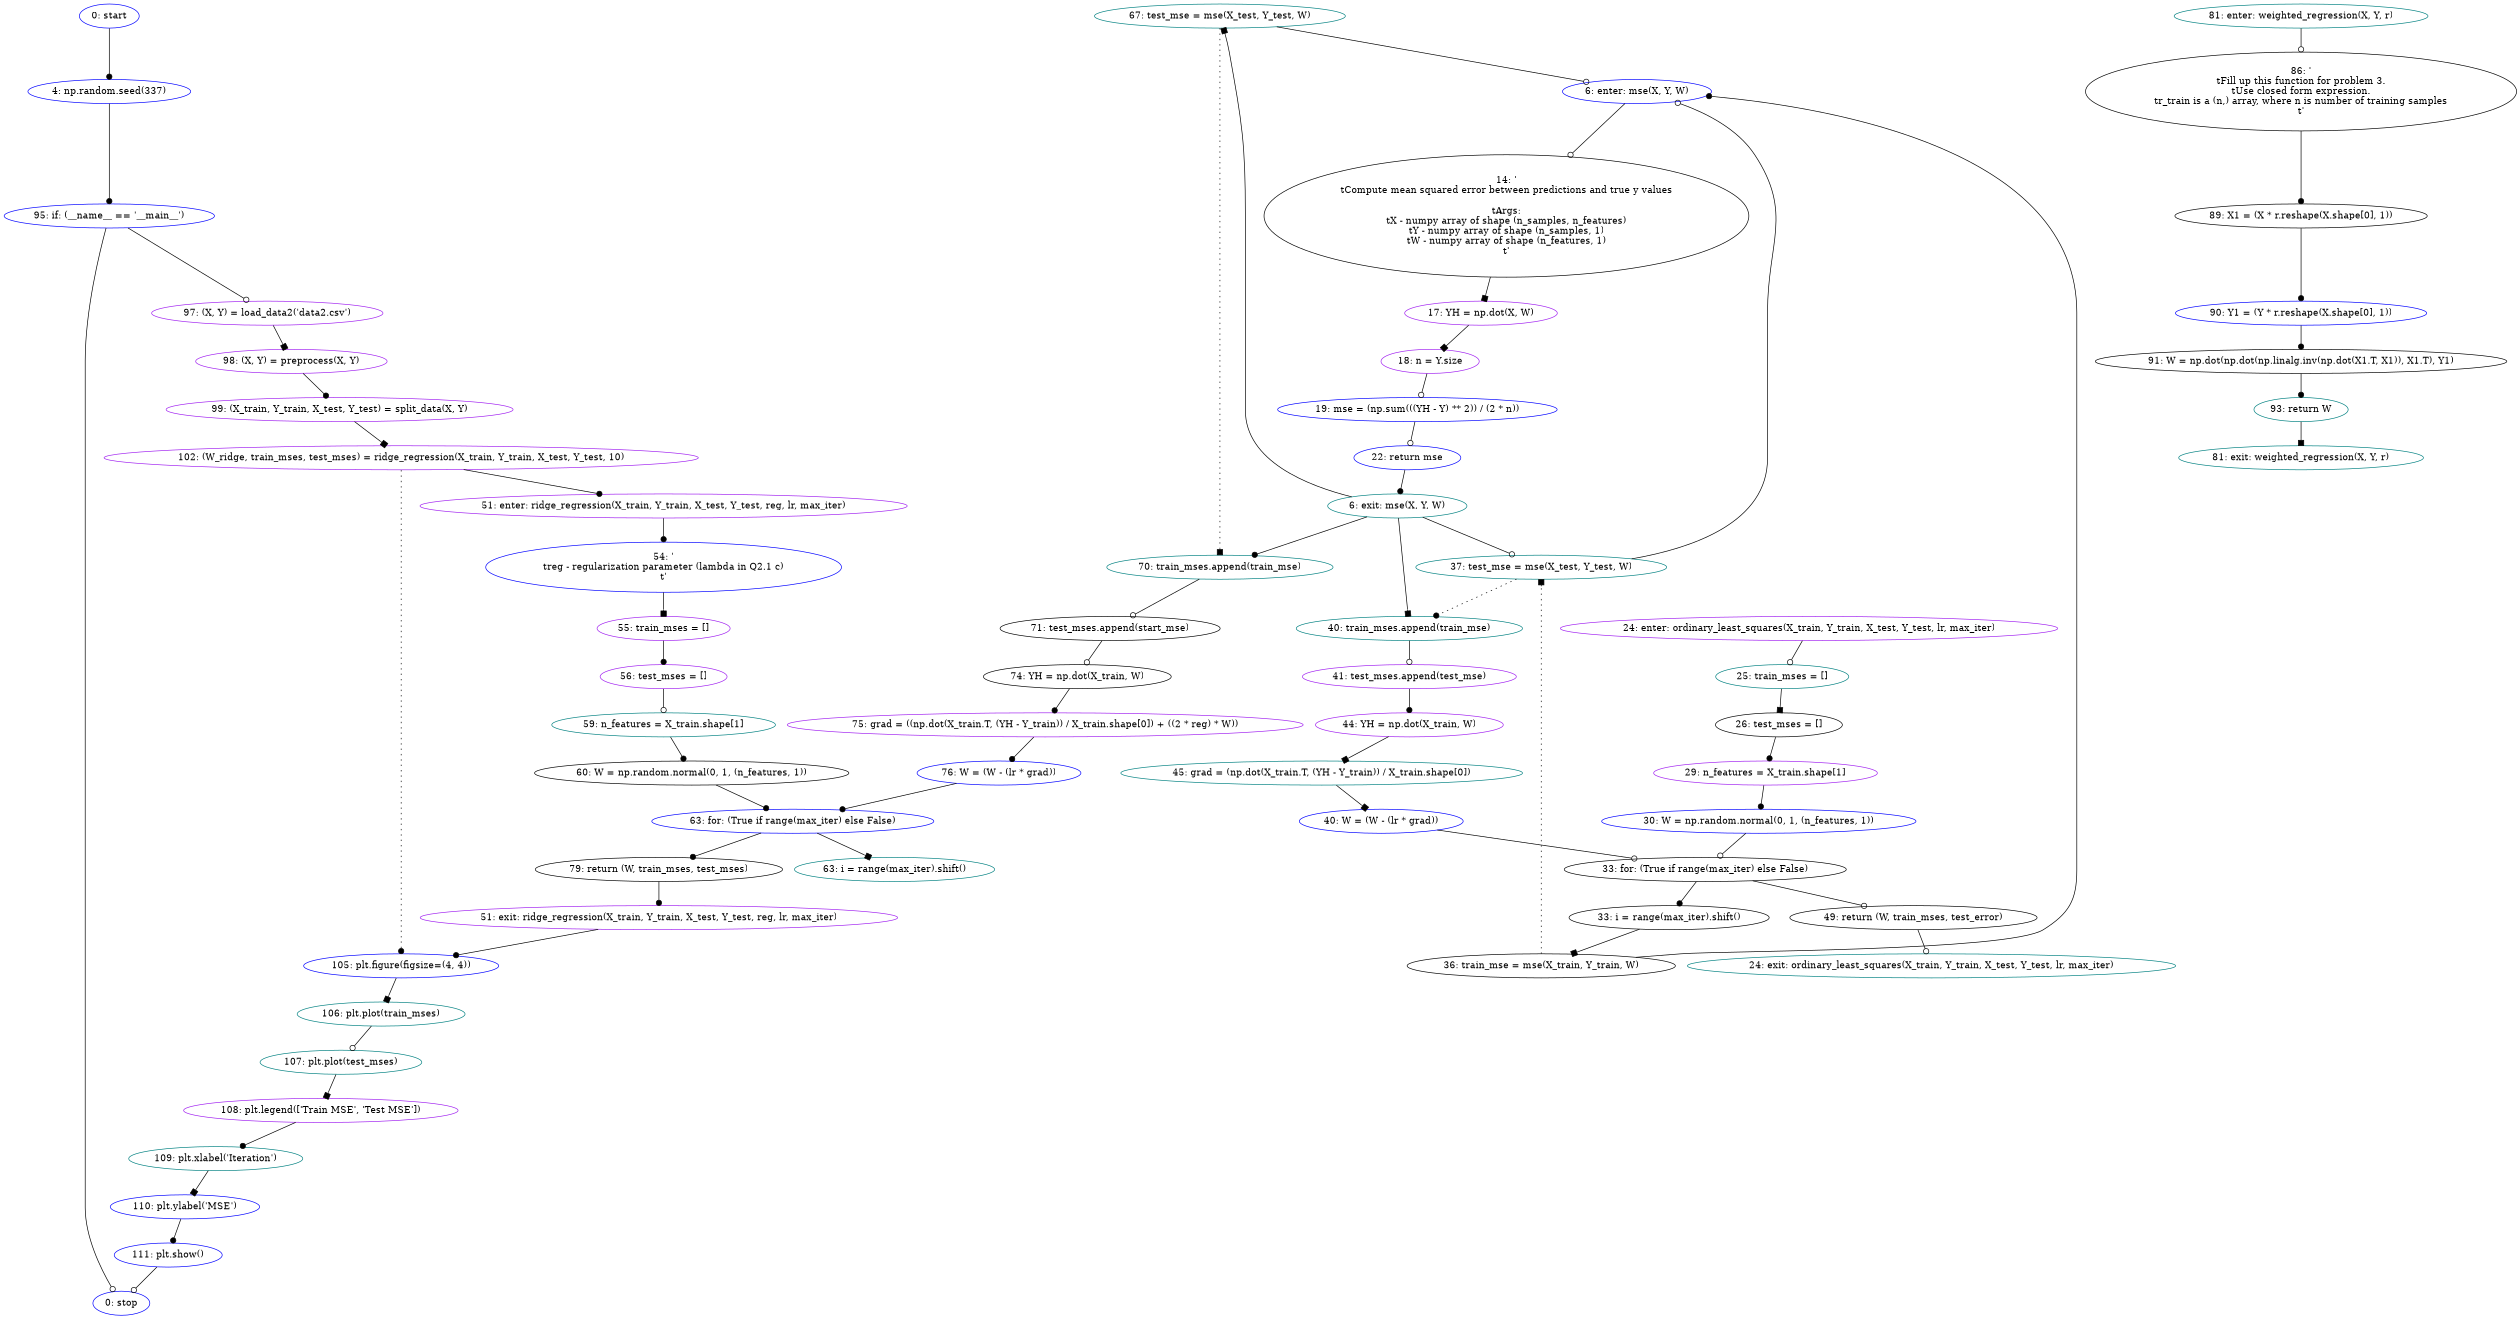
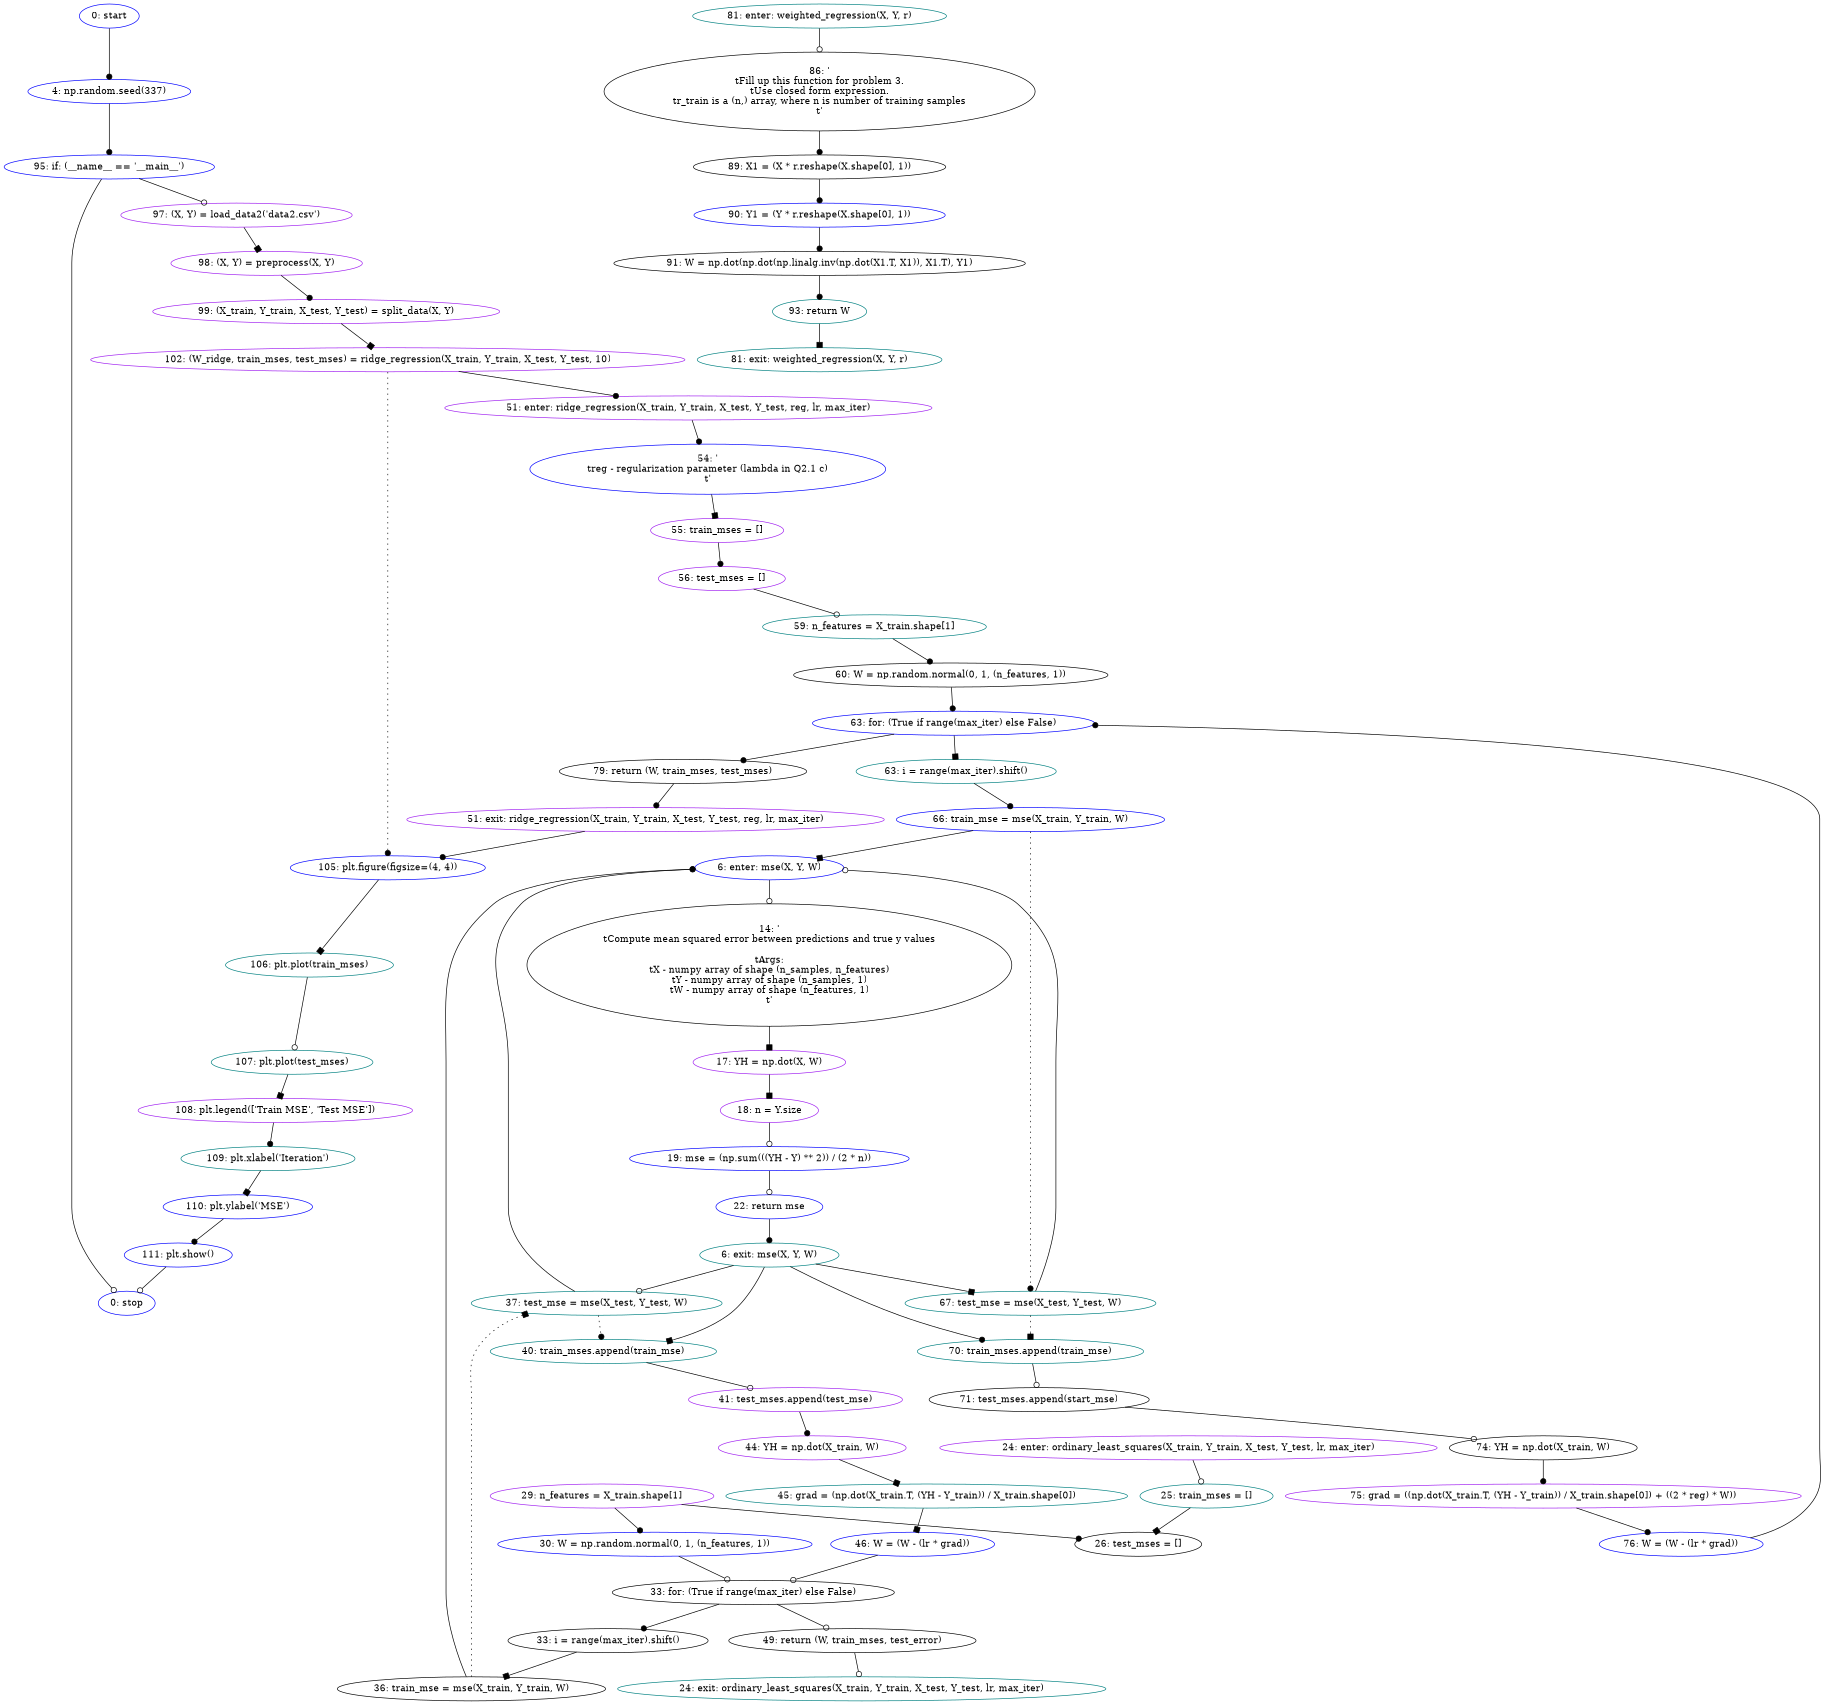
(1773, 746) -> (879, 1522)
none -> (1030, 820)
(1381, 821) -> (913, 1544)
